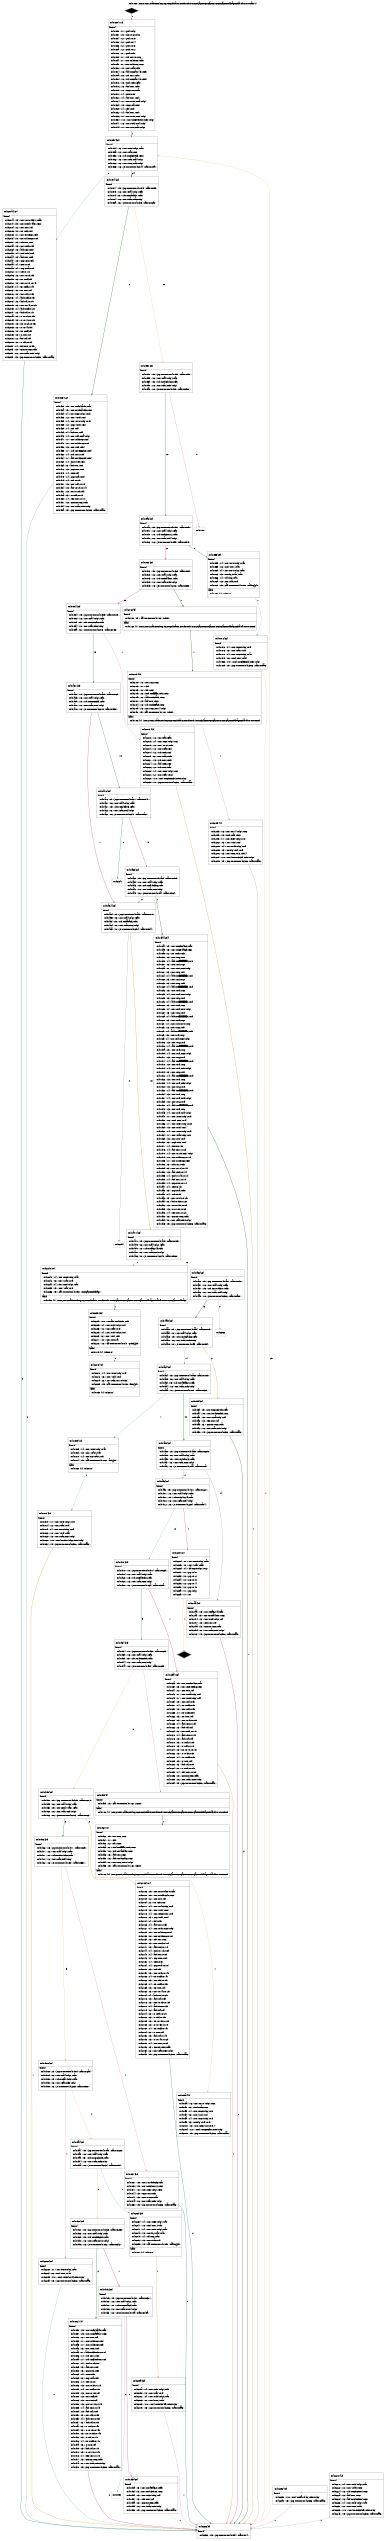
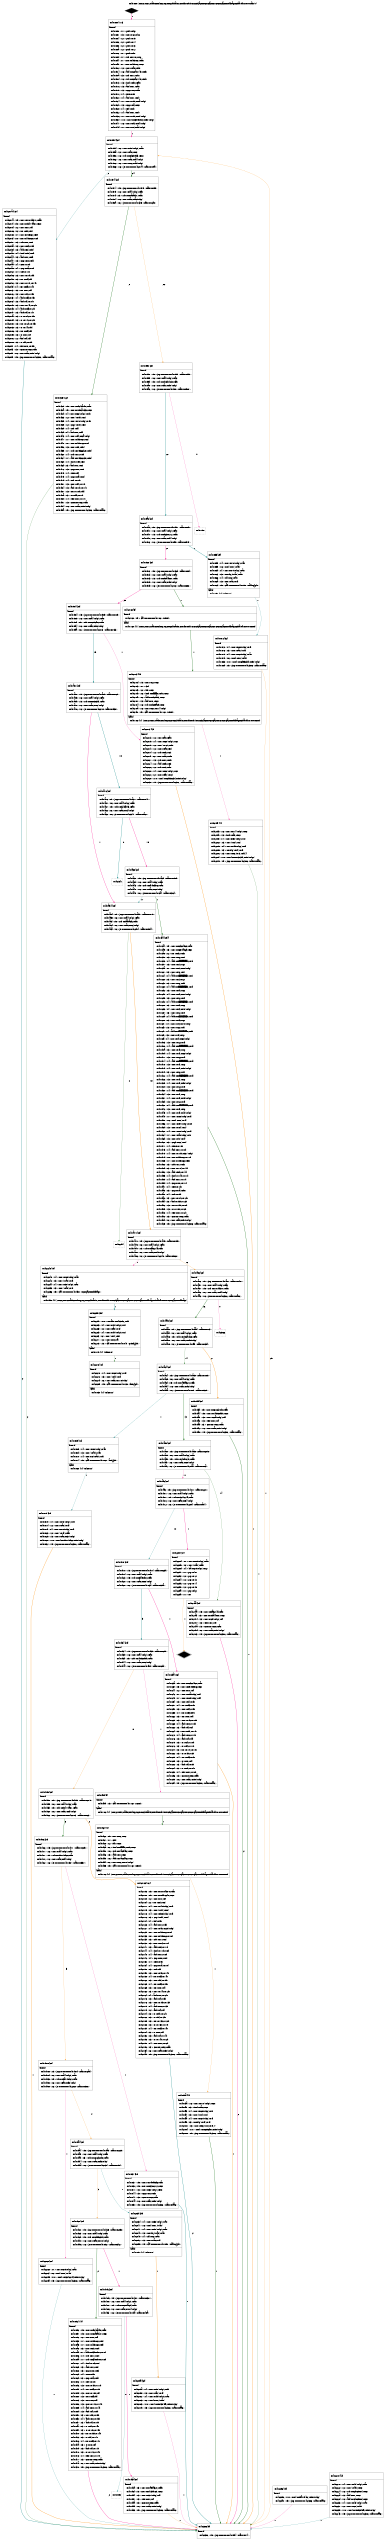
none -> (215, 2330)
